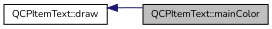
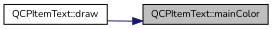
(130, 8) -> (120, 21)
